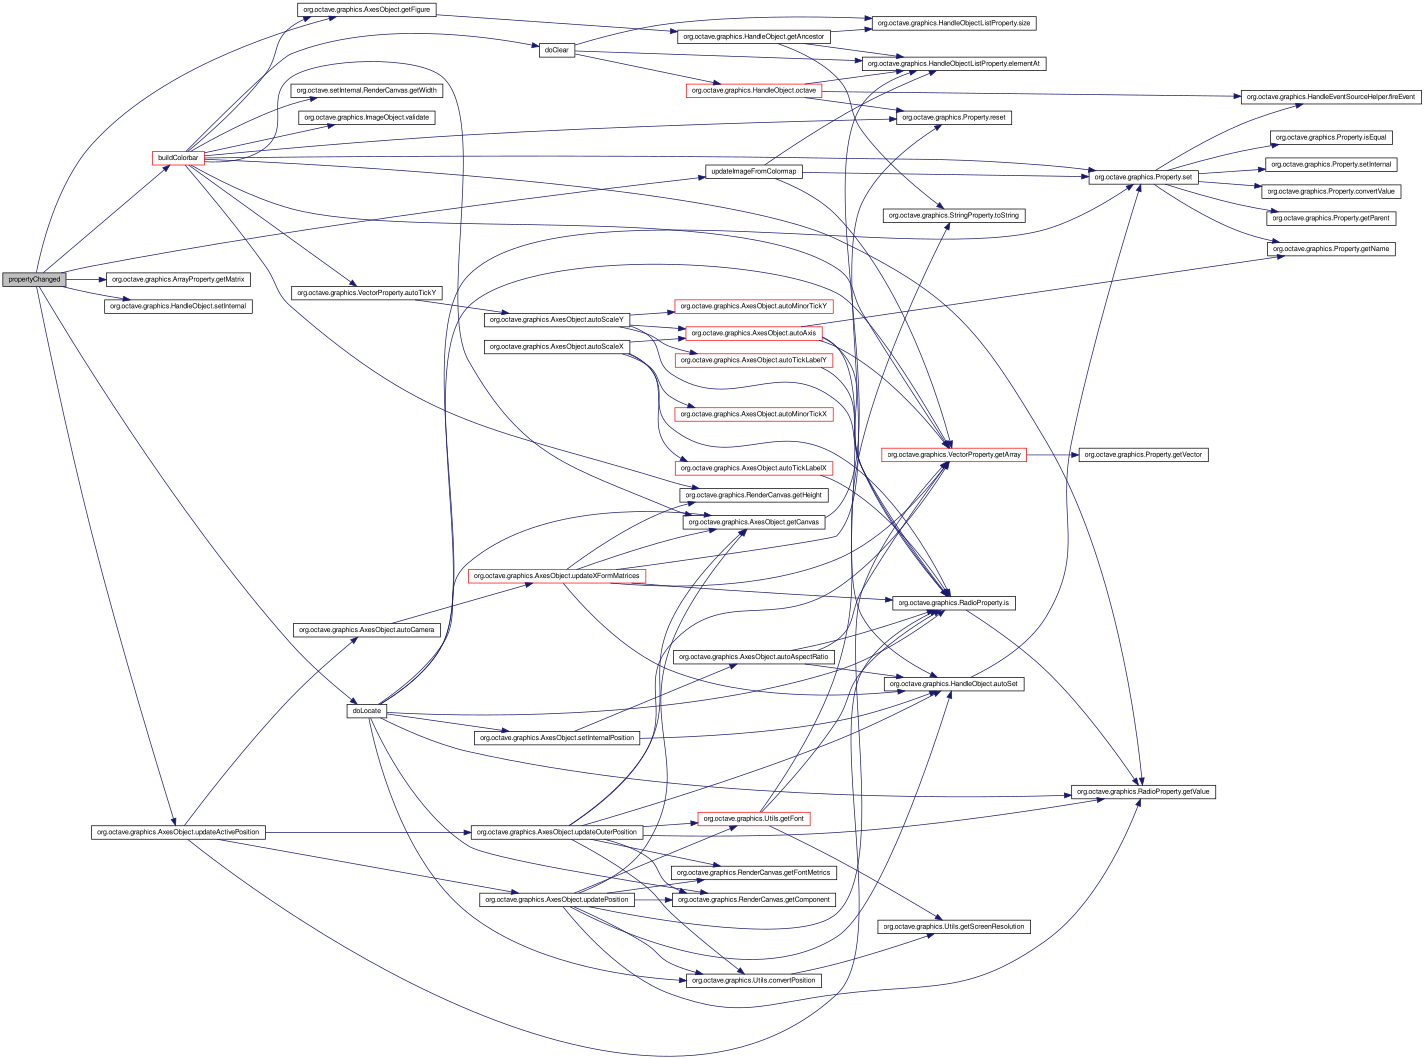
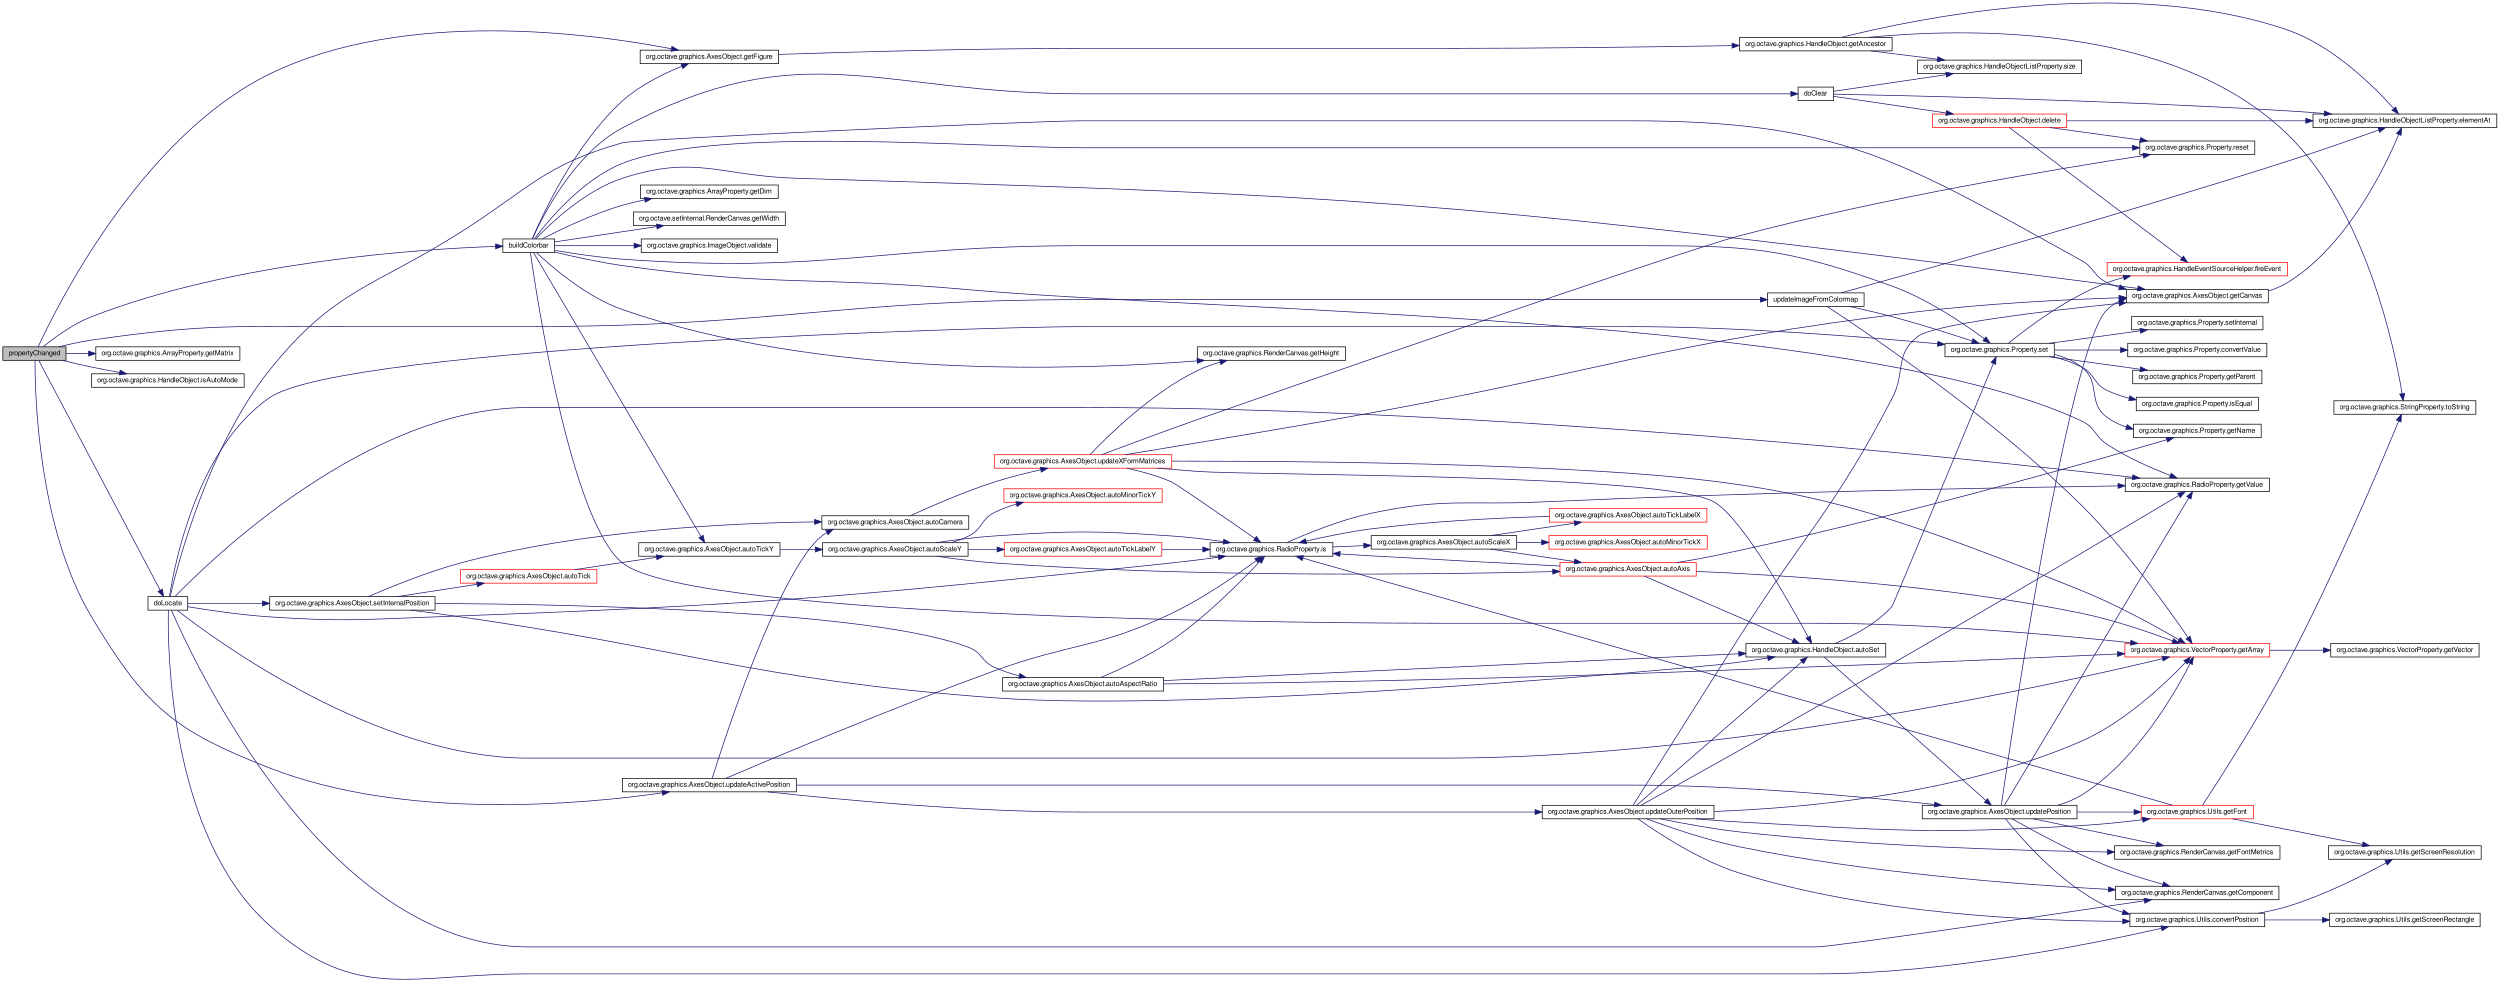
(754, 91) -> (2000, 121)
(1331, 97) -> (2197, 269)
(178, 158) -> (529, 246)
none -> (709, 192)
(367, 293) -> (709, 549)
(178, 307) -> (168, 381)
(795, 442) -> (1348, 546)
(1144, 455) -> (2405, 650)
none -> (588, 538)
none -> (529, 576)
none -> (2405, 920)
(831, 940) -> (1897, 722)
